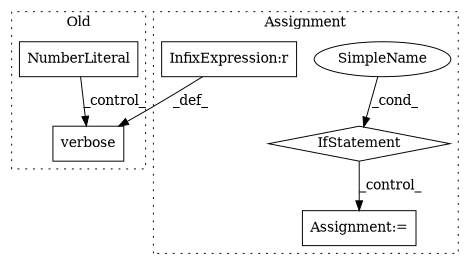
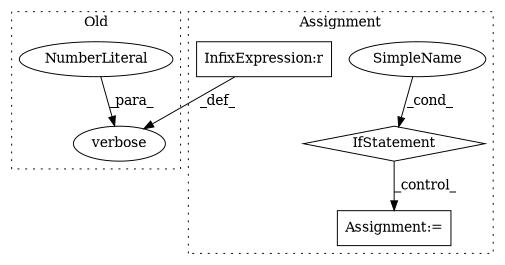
(79, 59) -> (96, 59)
(115, 101) -> (131, 101)
(88, 144) -> (119, 144)
